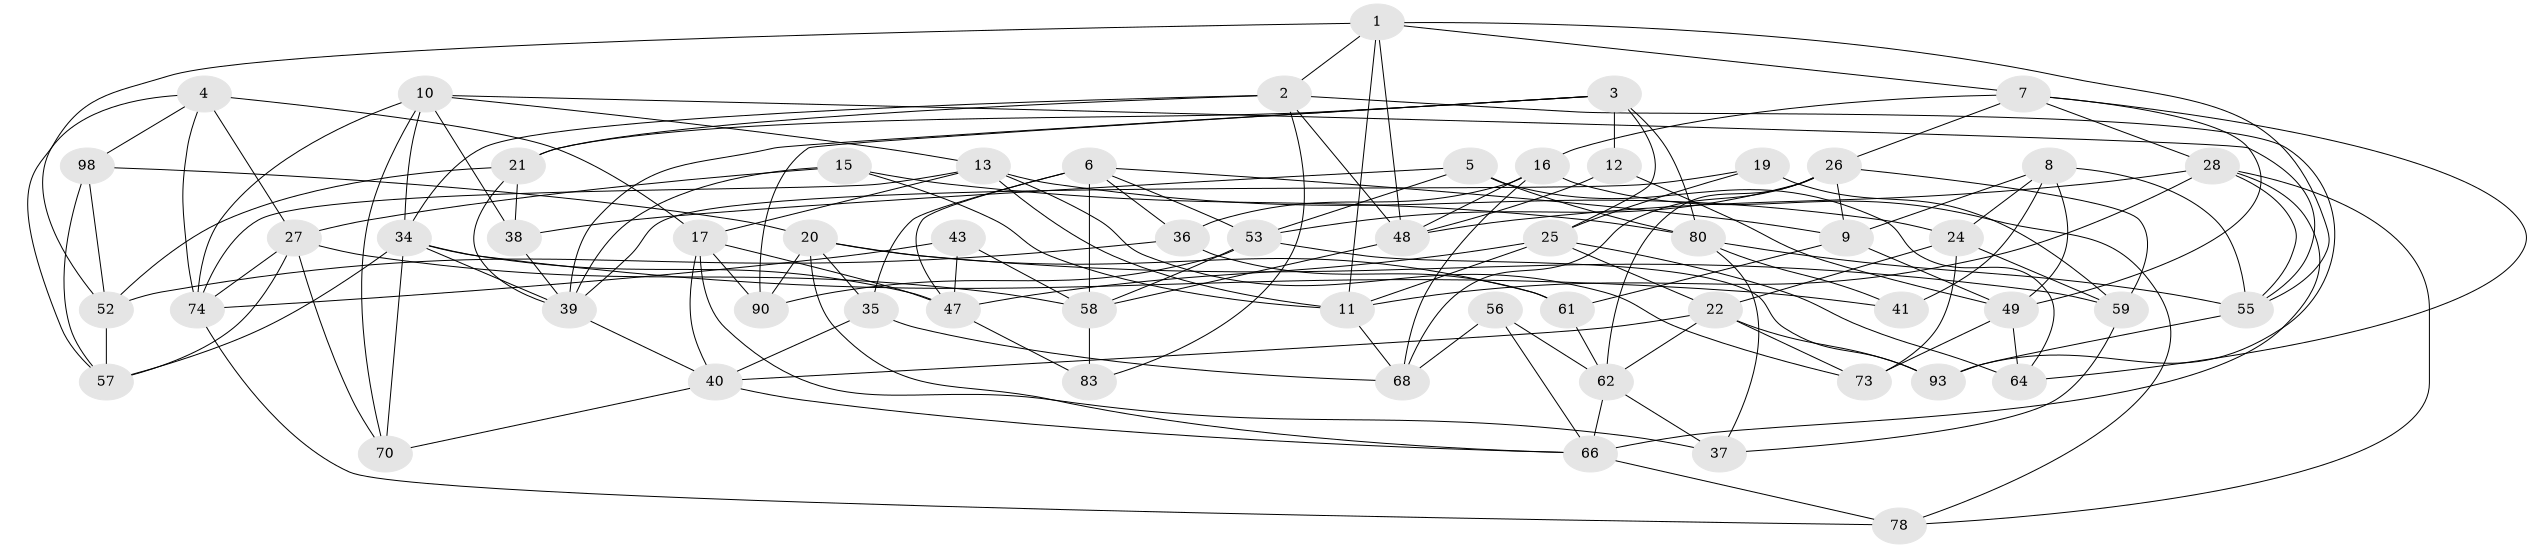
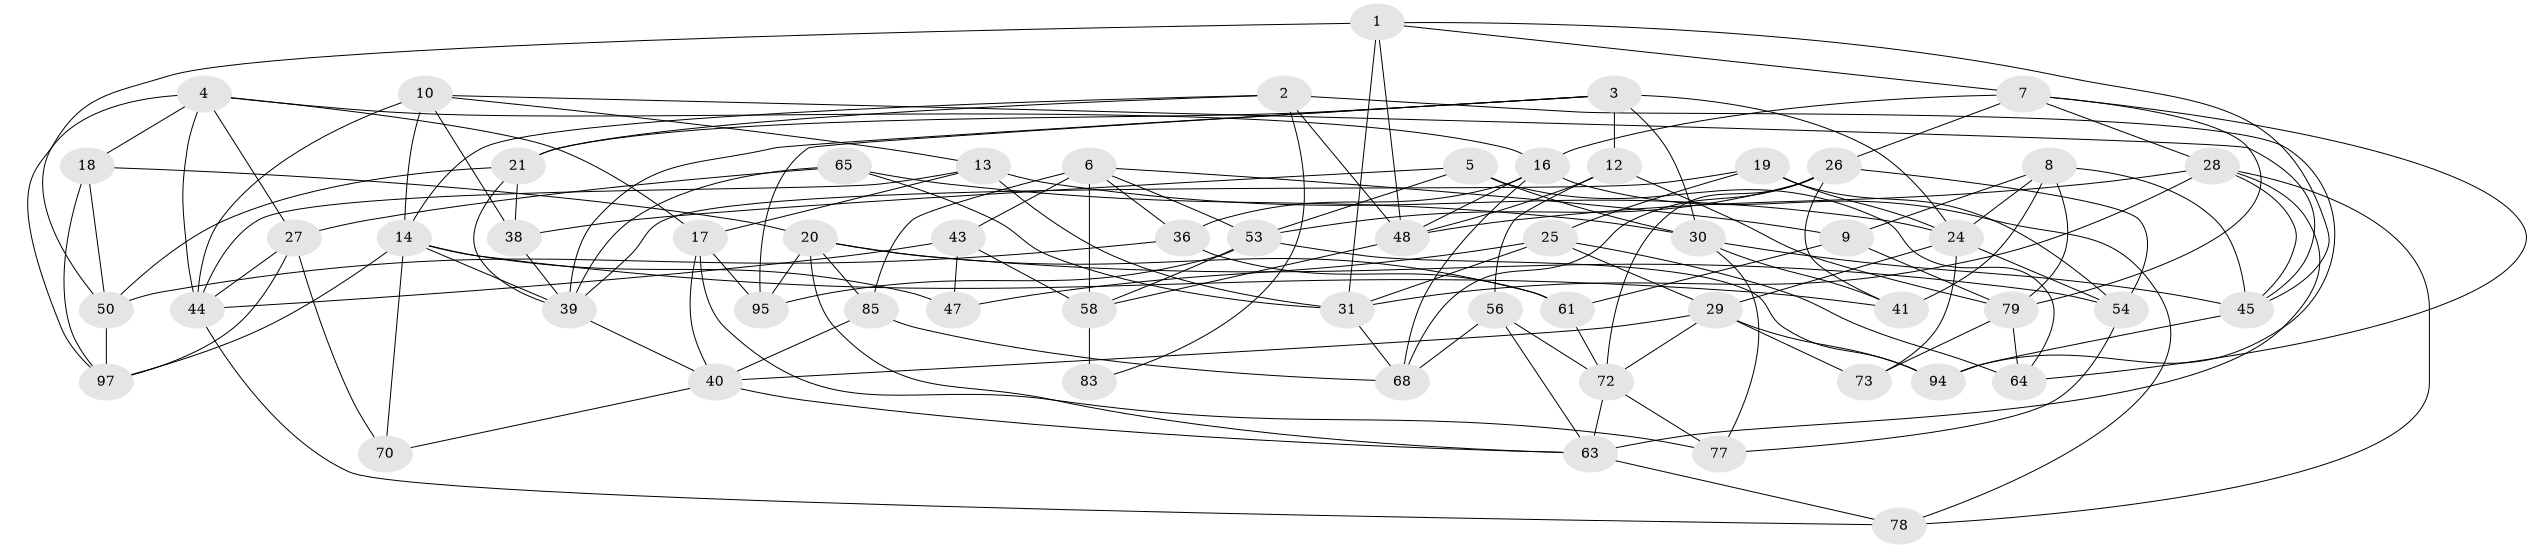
(1331, 58) -> none
none -> (554, 116)
(87, 166) -> (87, 166)
(844, 166) -> (844, 166)
(1654, 175) -> (1810, 123)
(1840, 202) -> (1806, 243)
none -> (1878, 208)
(920, 225) -> (1017, 206)
none -> (1509, 228)
(404, 238) -> (404, 238)
(1698, 238) -> (1698, 238)
(828, 271) -> none
(560, 274) -> none
(362, 277) -> none
(1633, 304) -> none
(106, 310) -> (106, 310)
(197, 310) -> (197, 310)
(761, 310) -> (761, 310)
(871, 310) -> (871, 310)
(1347, 310) -> (1347, 310)
(1715, 310) -> (1715, 310)
(2011, 310) -> (2011, 310)
(2121, 310) -> (2121, 310)
(2246, 310) -> (2246, 310)
(1009, 340) -> none
(106, 382) -> (106, 382)
(1606, 382) -> (1606, 382)
(1938, 382) -> (1938, 382)
(1590, 454) -> (1590, 454)
(1719, 454) -> (1719, 454)
